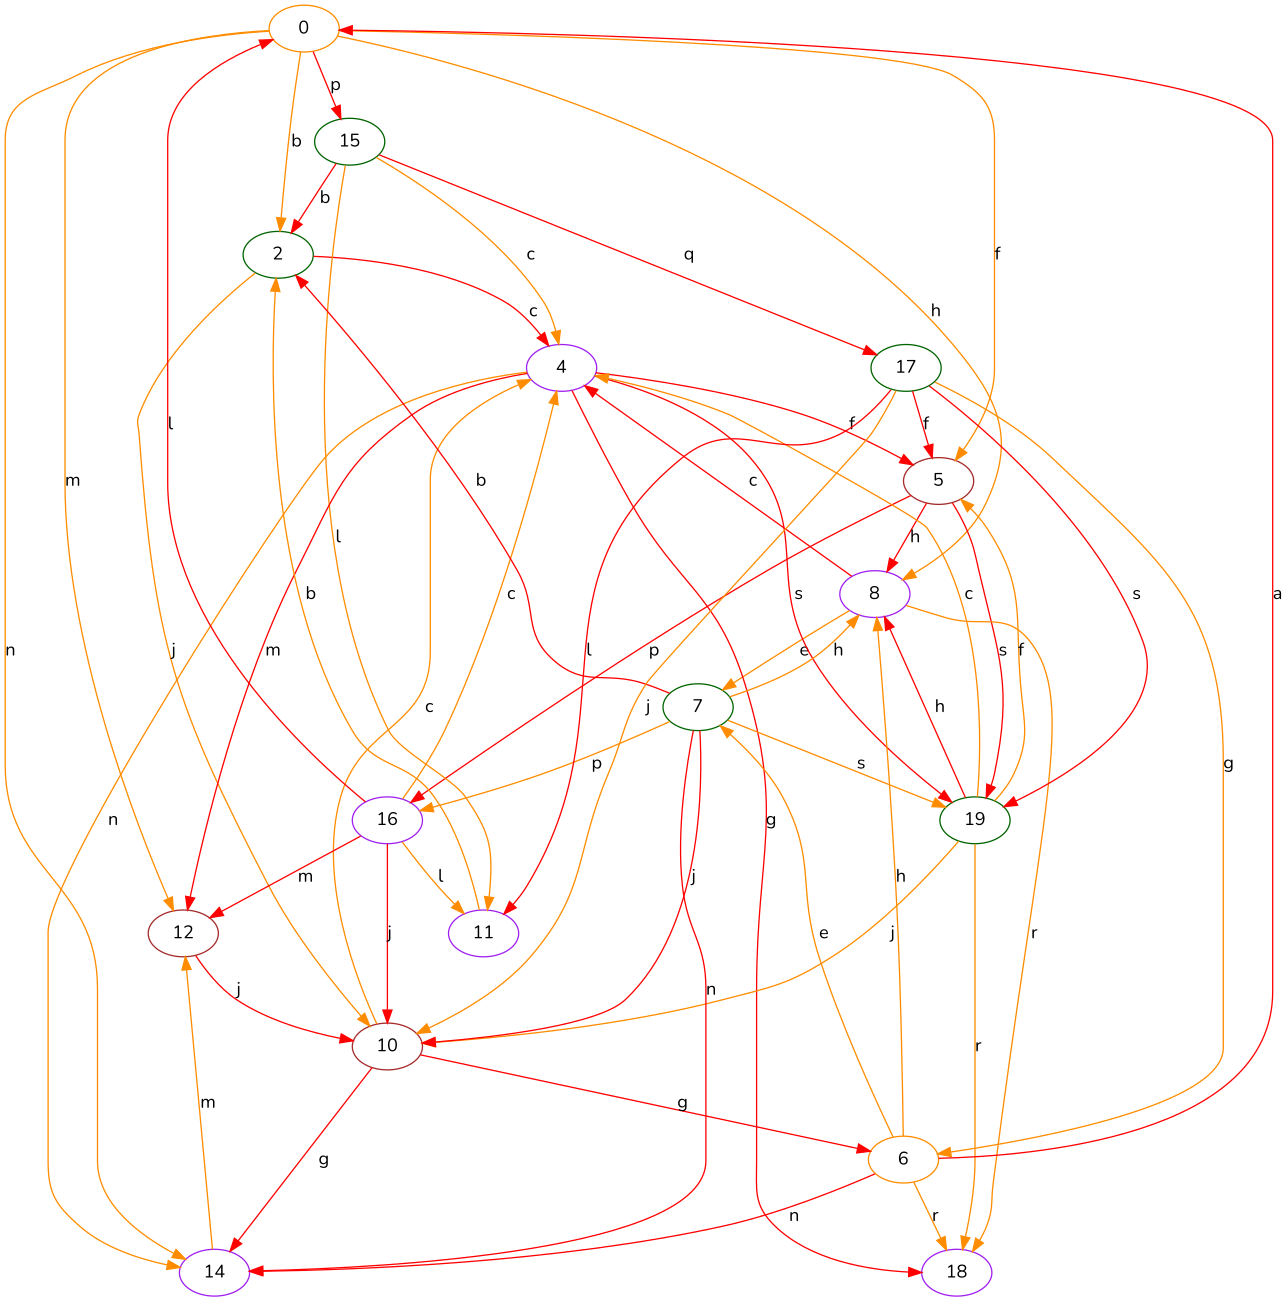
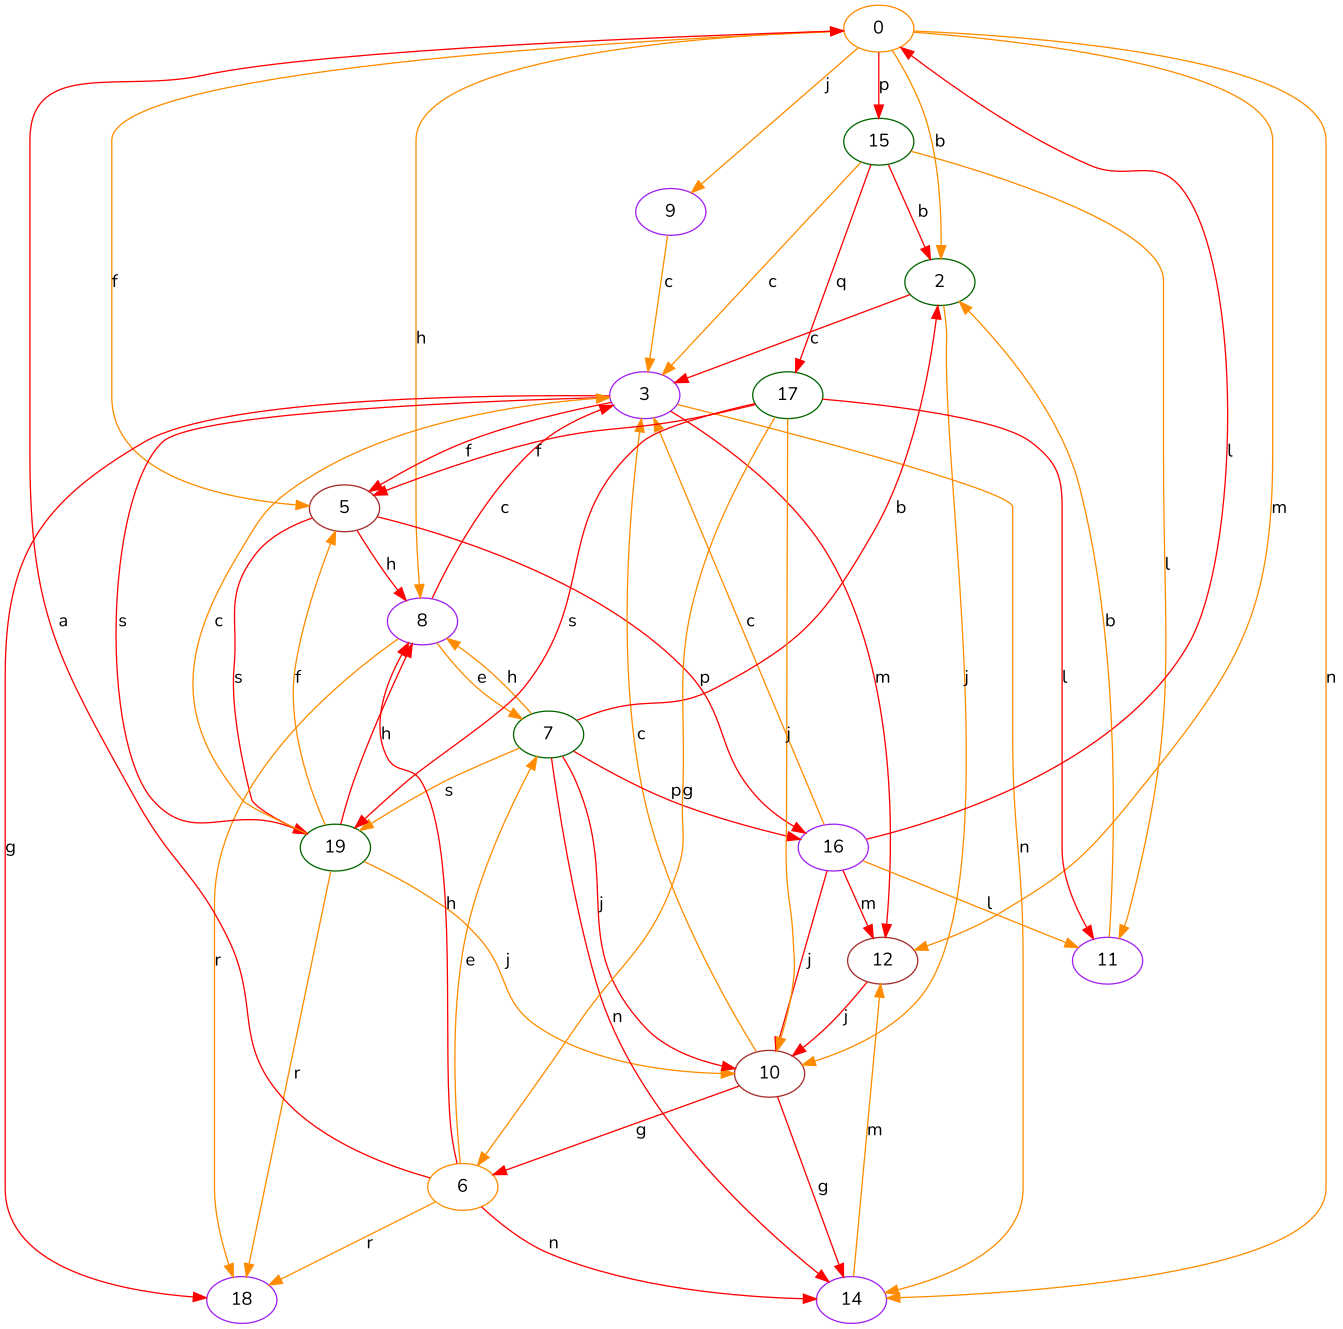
none -> (671, 212)
(562, 368) -> (645, 395)
(553, 770) -> (671, 801)
(896, 883) -> (445, 896)
